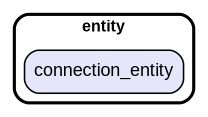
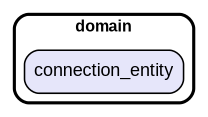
(104, 28) -> (104, 28)
